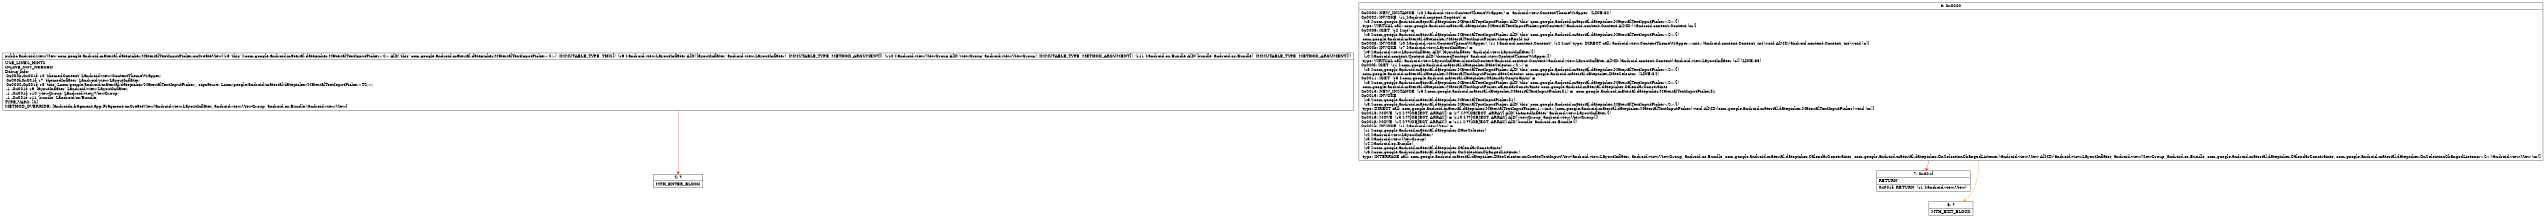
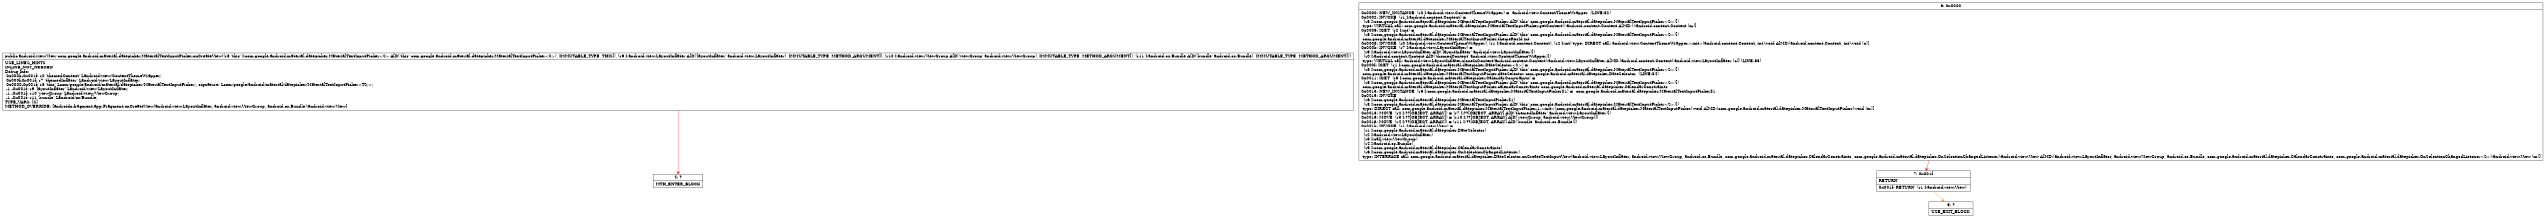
(1394, 139) -> (1389, 139)
(1976, 182) -> (1938, 195)
(1951, 212) -> (1951, 212)
